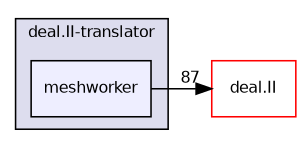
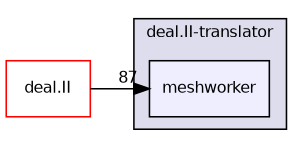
(178, 89) -> (112, 89)
